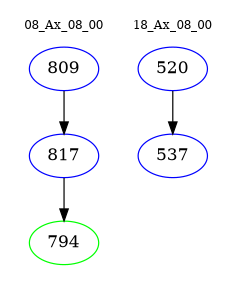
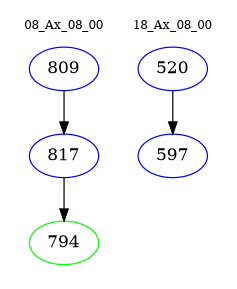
(173, 156) -> (173, 156)
